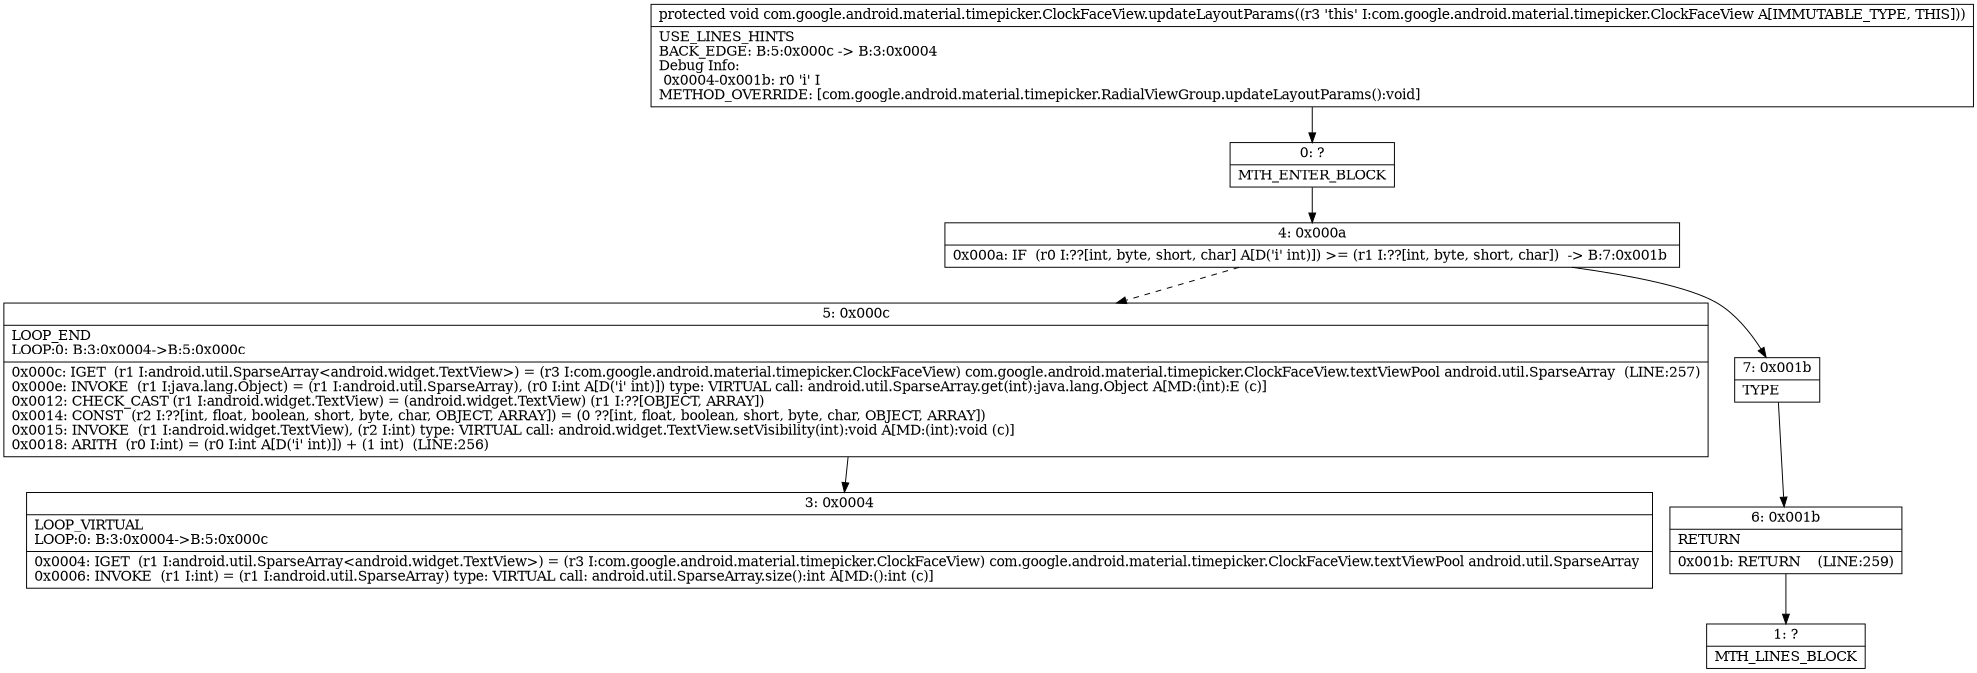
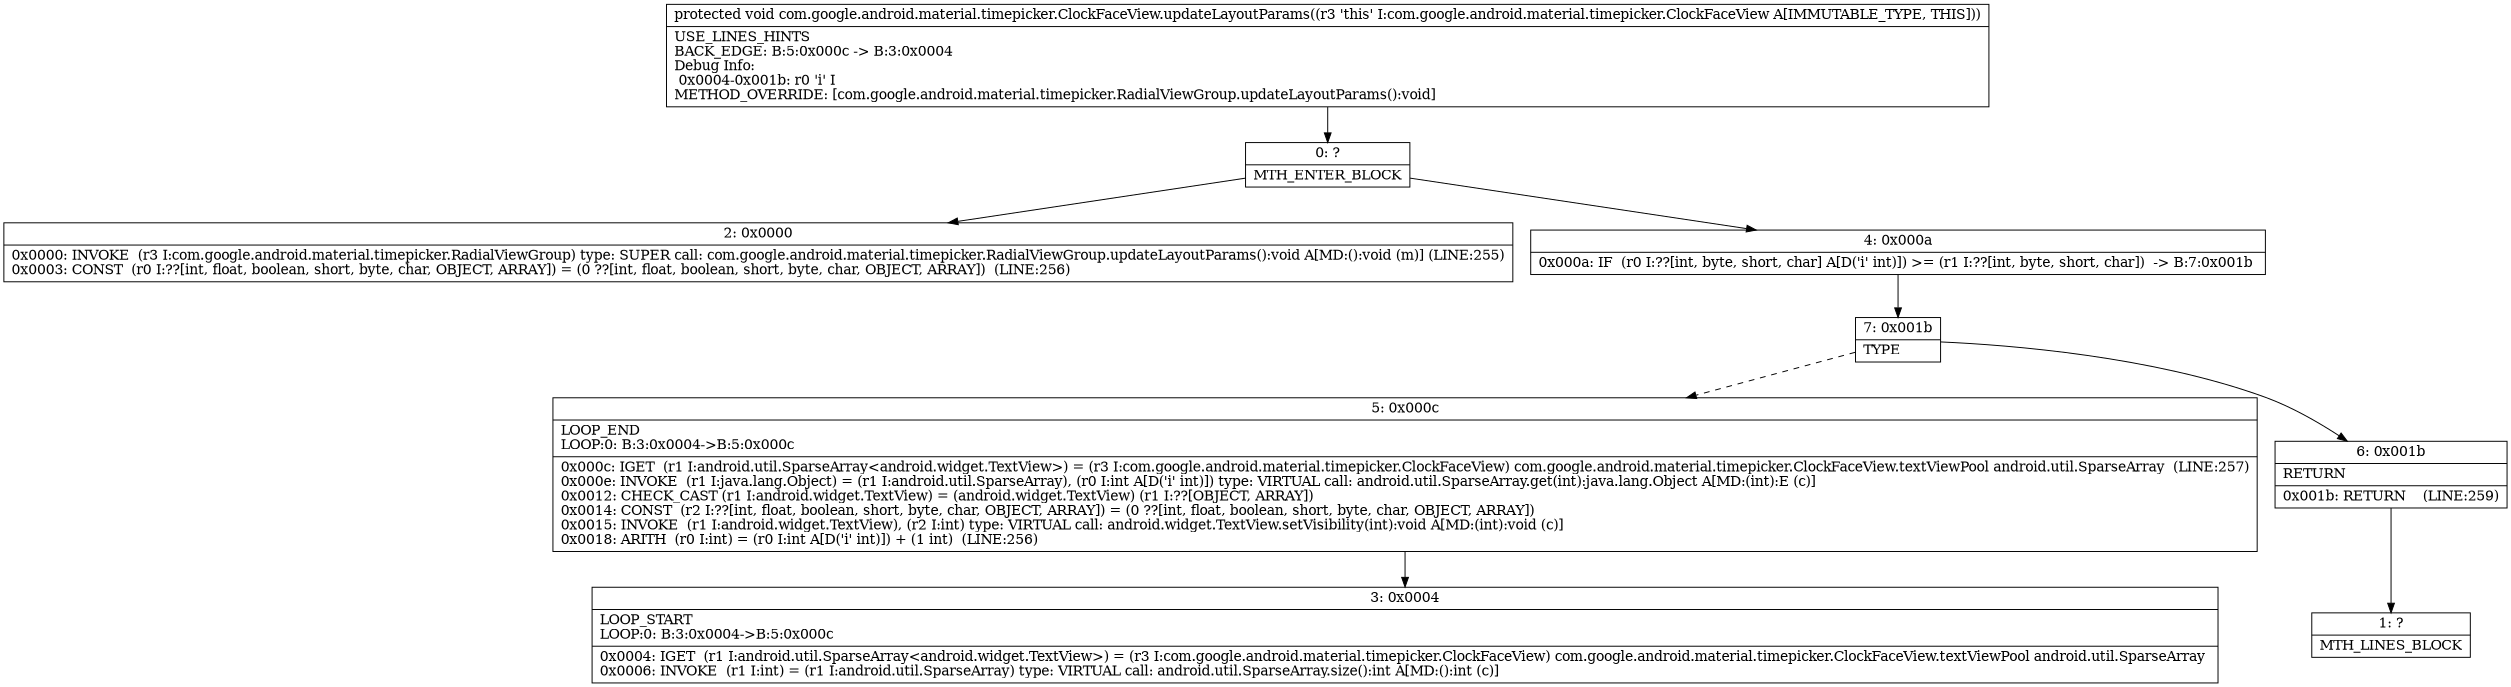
none -> (758, 252)
(1183, 284) -> (1776, 374)
(89, 525) -> (646, 620)
